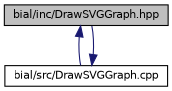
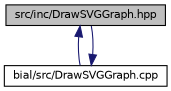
(86, 15) -> (86, 15)
